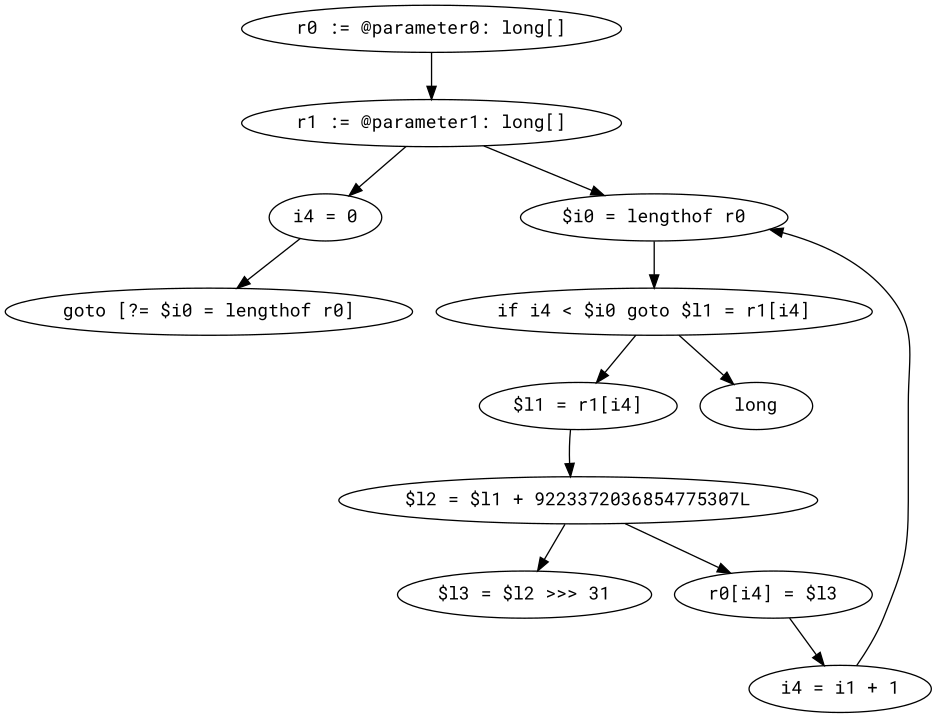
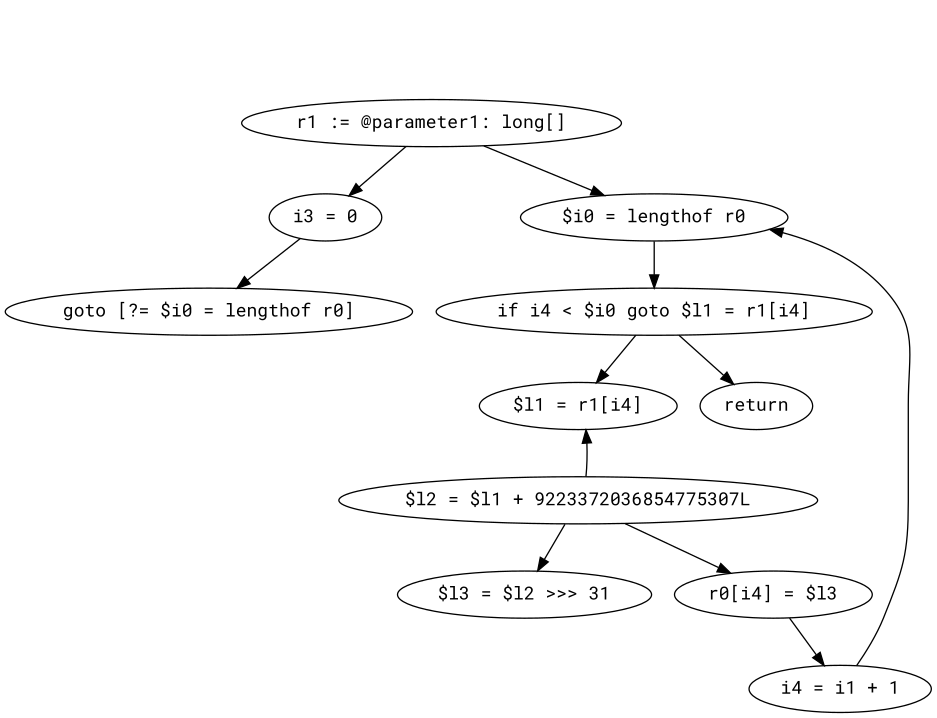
(432, 29) -> none
(325, 217) -> (325, 217)
(756, 406) -> (756, 406)
(569, 447) -> (587, 460)
